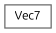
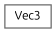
(28, 16) -> (28, 16)
